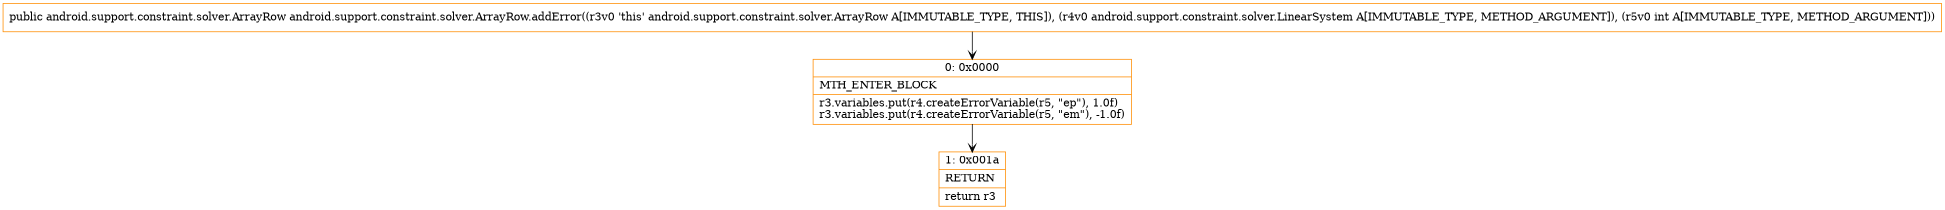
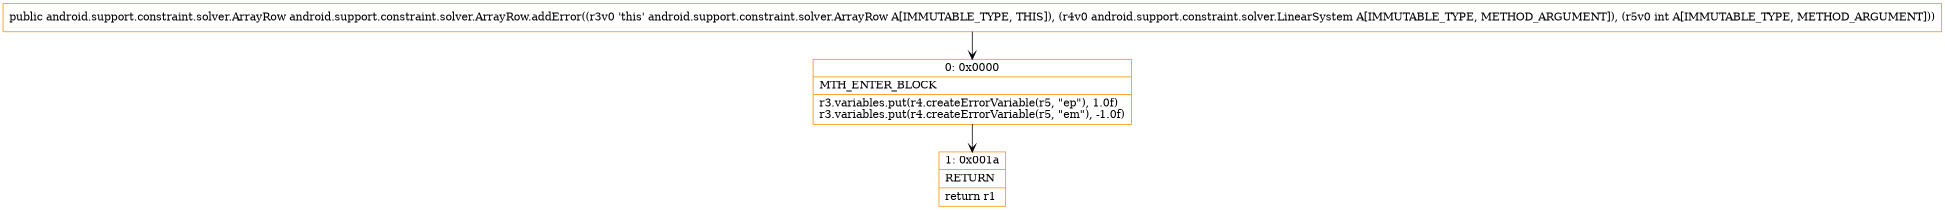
(971, 197) -> (971, 197)
